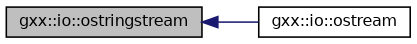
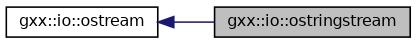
(238, 22) -> (194, 22)
